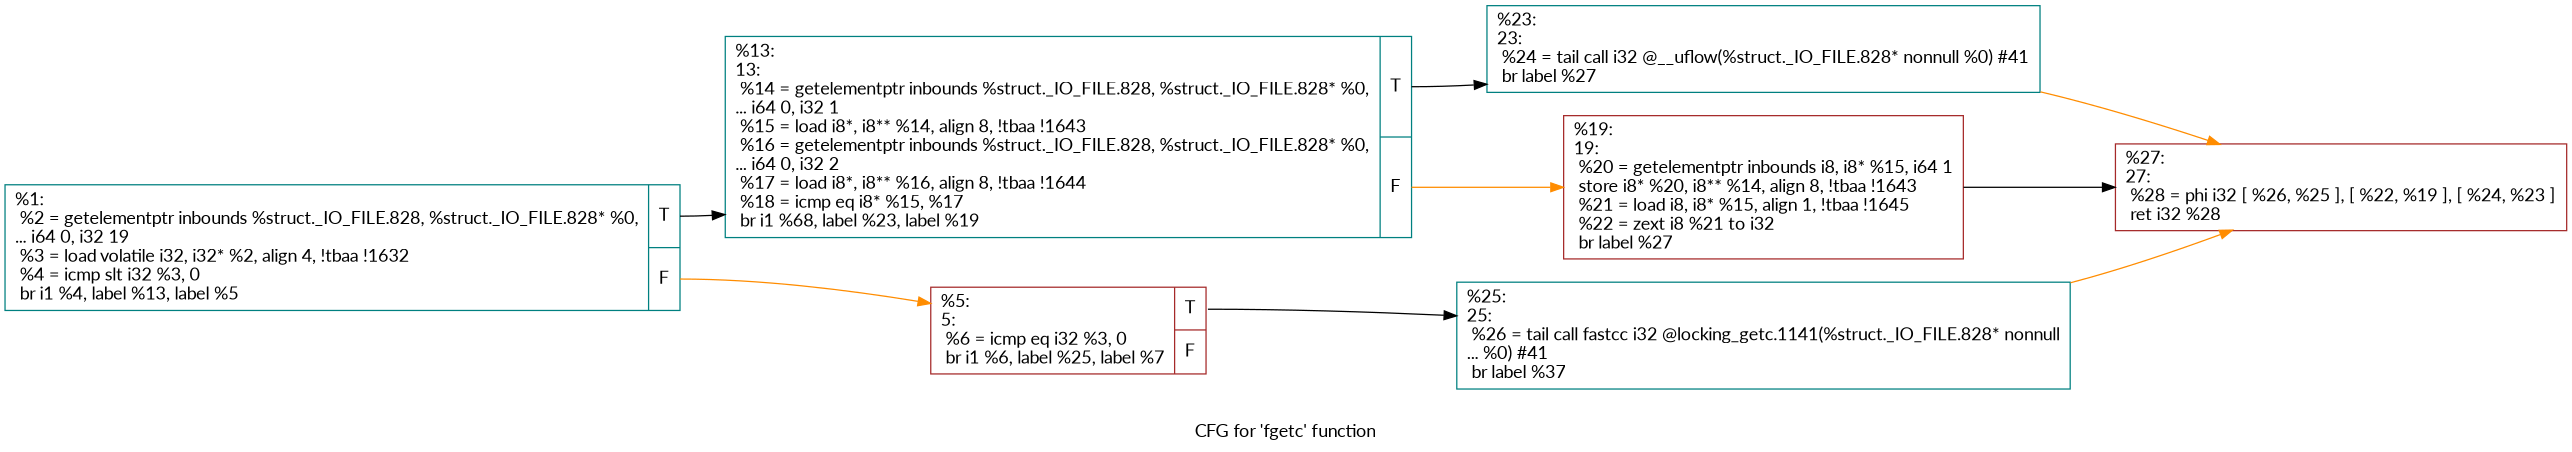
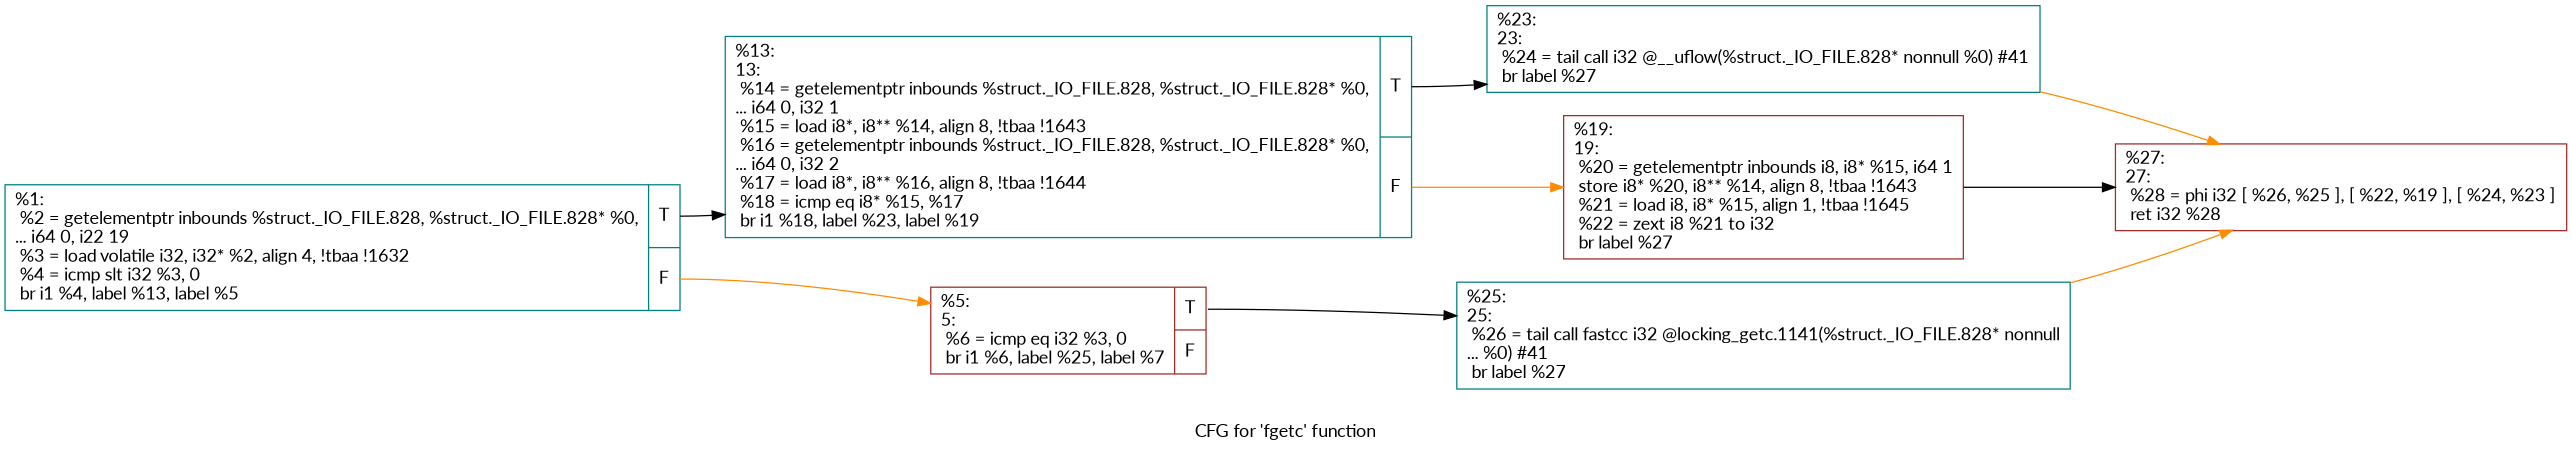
(858, 221) -> (858, 221)
(72, 238) -> (72, 238)
(1517, 373) -> (1517, 373)
